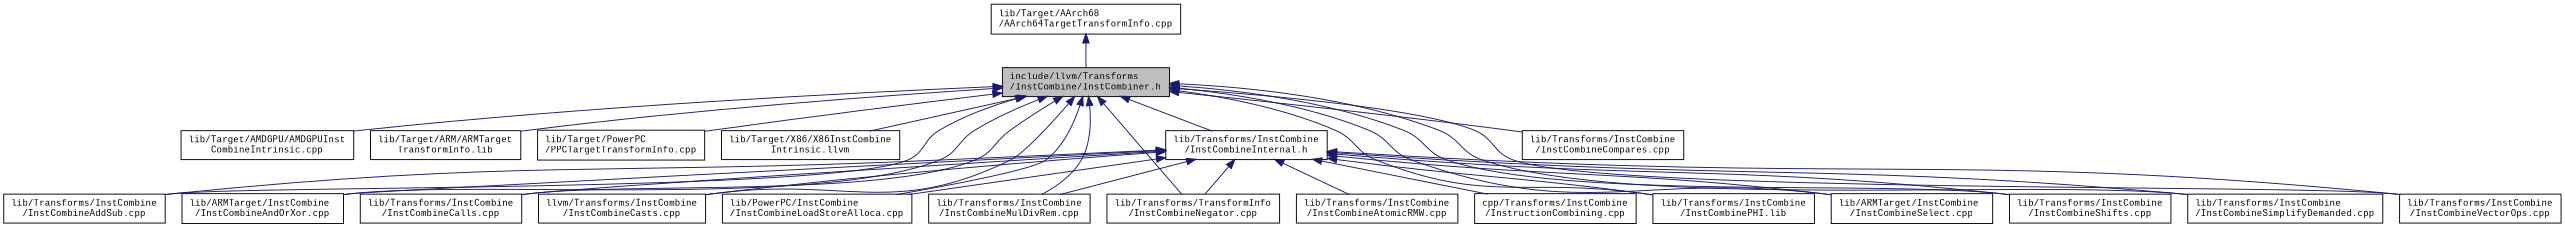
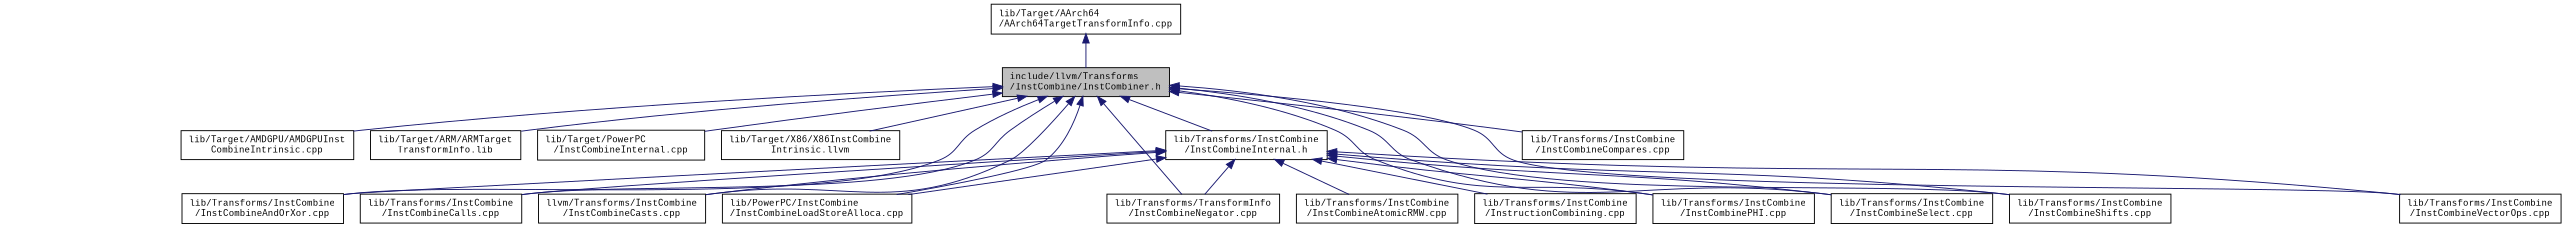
(1086, 19) -> (1086, 19)
(621, 145) -> (621, 145)
(84, 209) -> none
(263, 209) -> (263, 209)
(1009, 209) -> none
(1555, 209) -> (1555, 209)
(1734, 209) -> (1734, 209)
(1912, 209) -> (1912, 209)
(2285, 209) -> none
